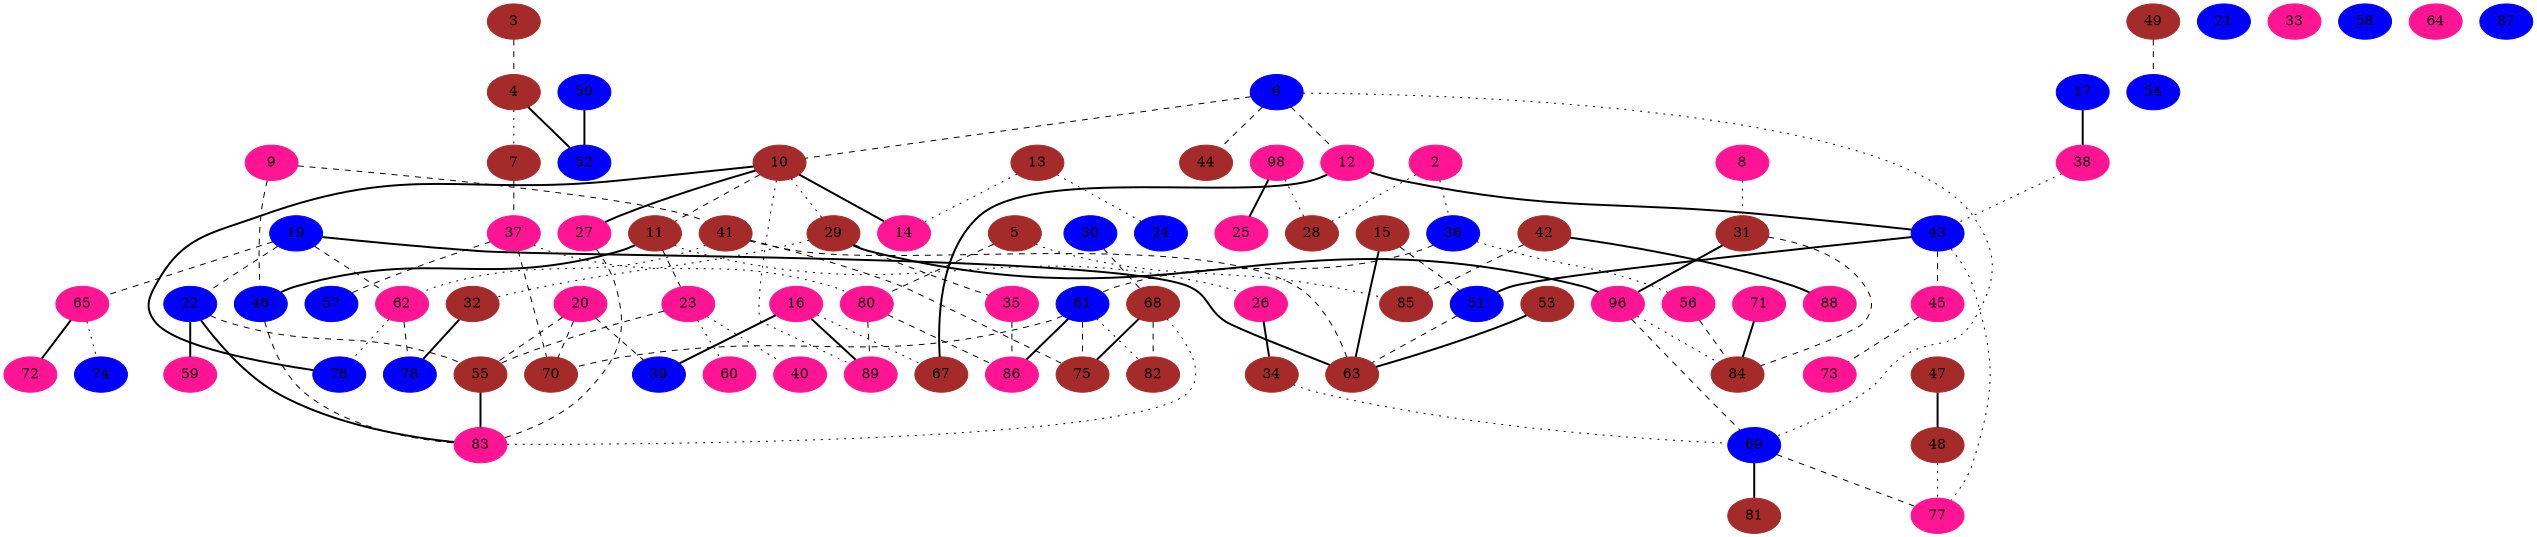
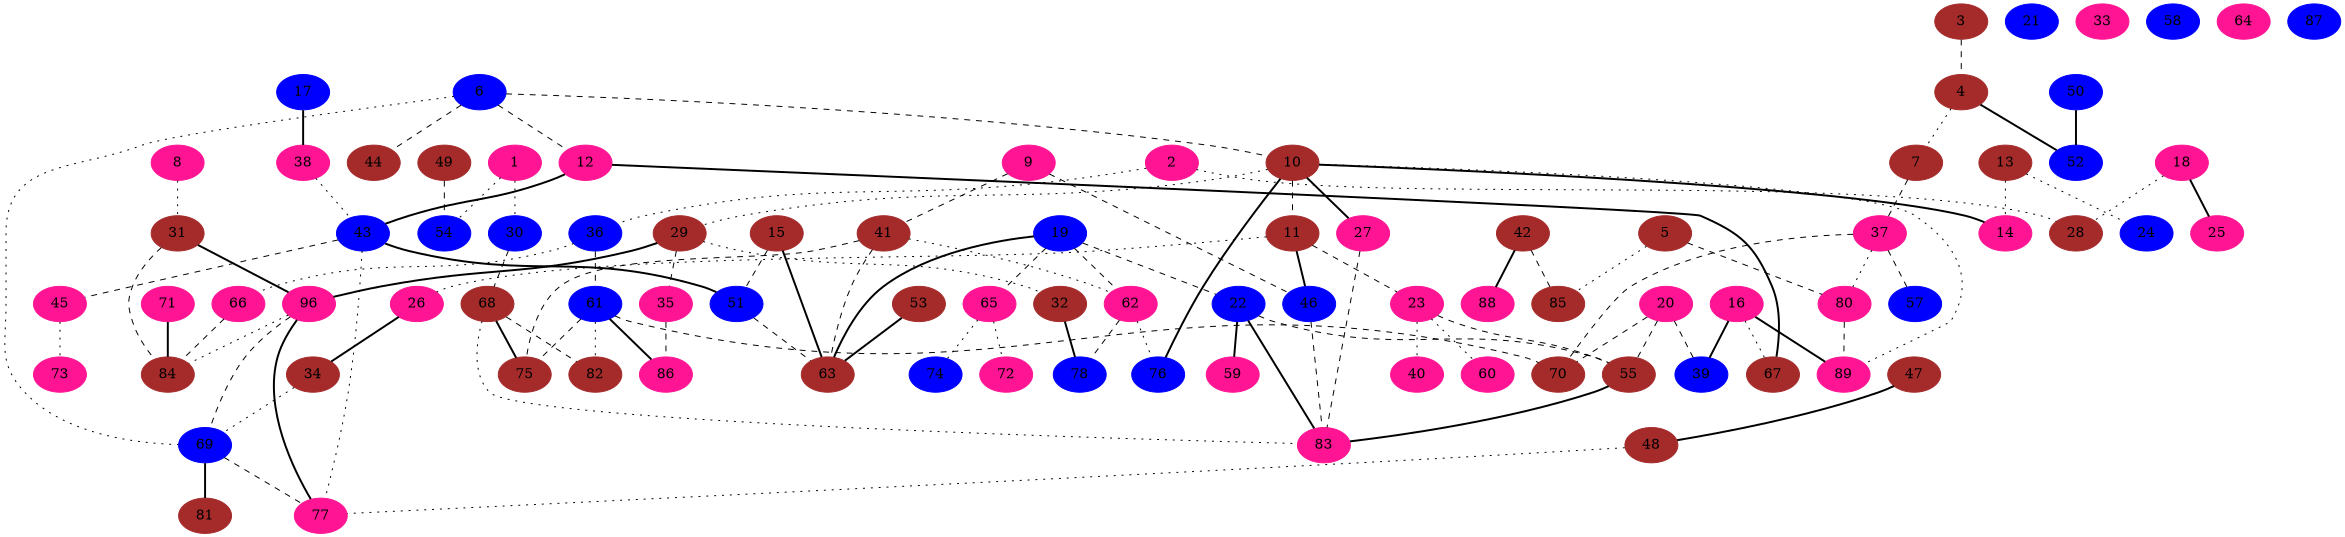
none -> (515, 163)
(1277, 163) -> (2182, 163)
(1689, 304) -> (238, 304)
(932, 336) -> none
(56, 339) -> (998, 339)
(1883, 339) -> (60, 339)
none -> (276, 410)
